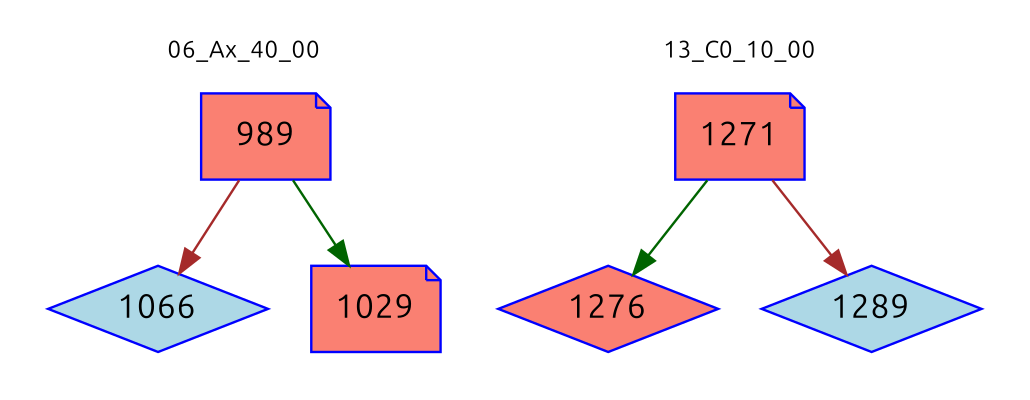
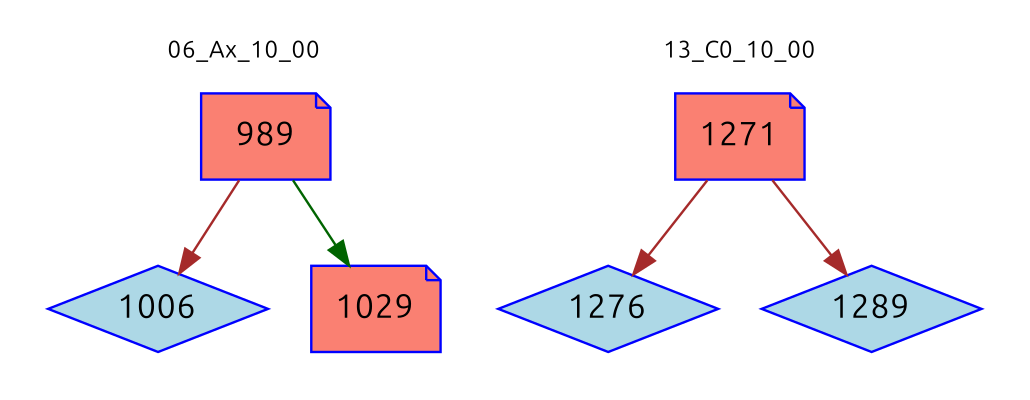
(244, 51) -> (244, 51)
(678, 218) -> (678, 218)
(158, 309) -> (158, 309)
(608, 309) -> (608, 309)
